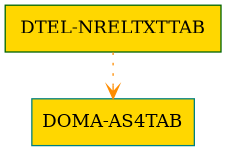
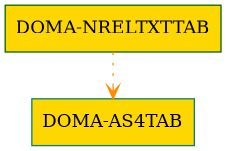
(113, 29) -> (113, 29)
